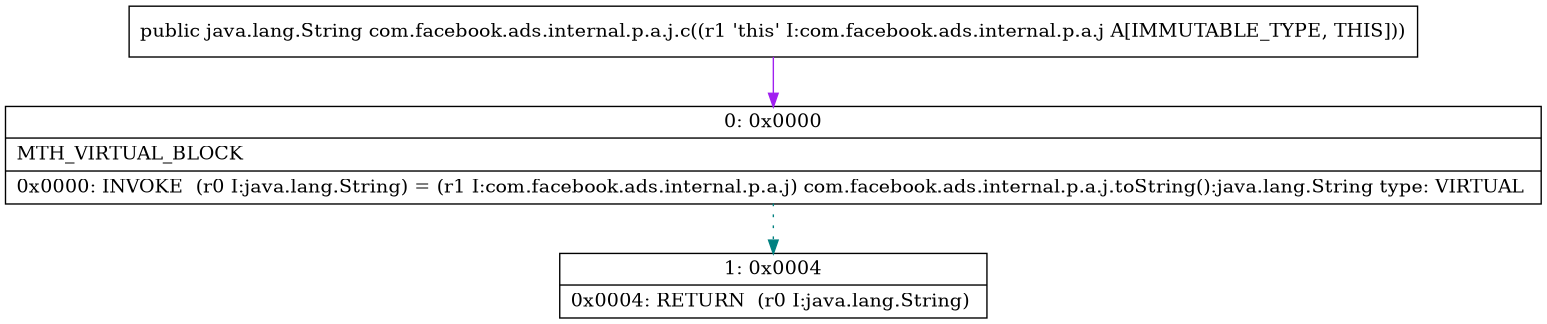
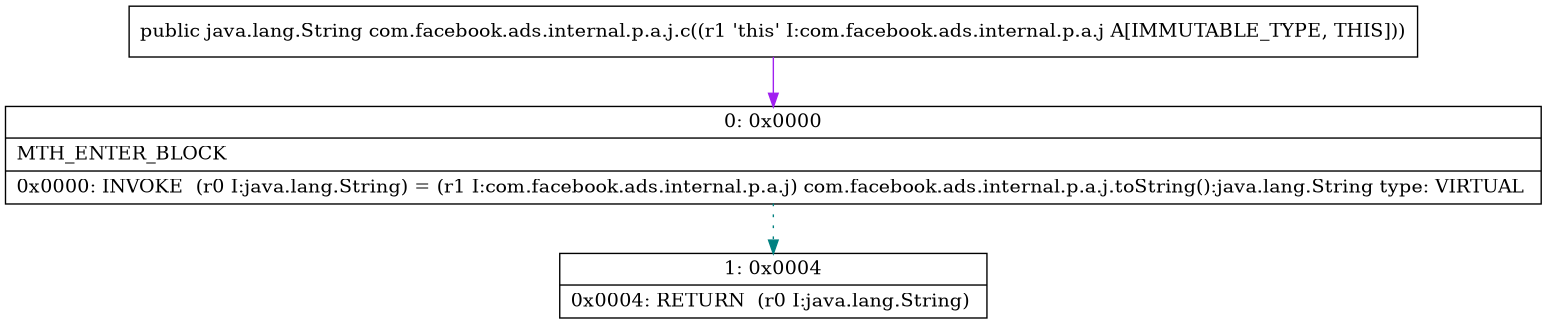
(130, 154) -> (122, 154)
